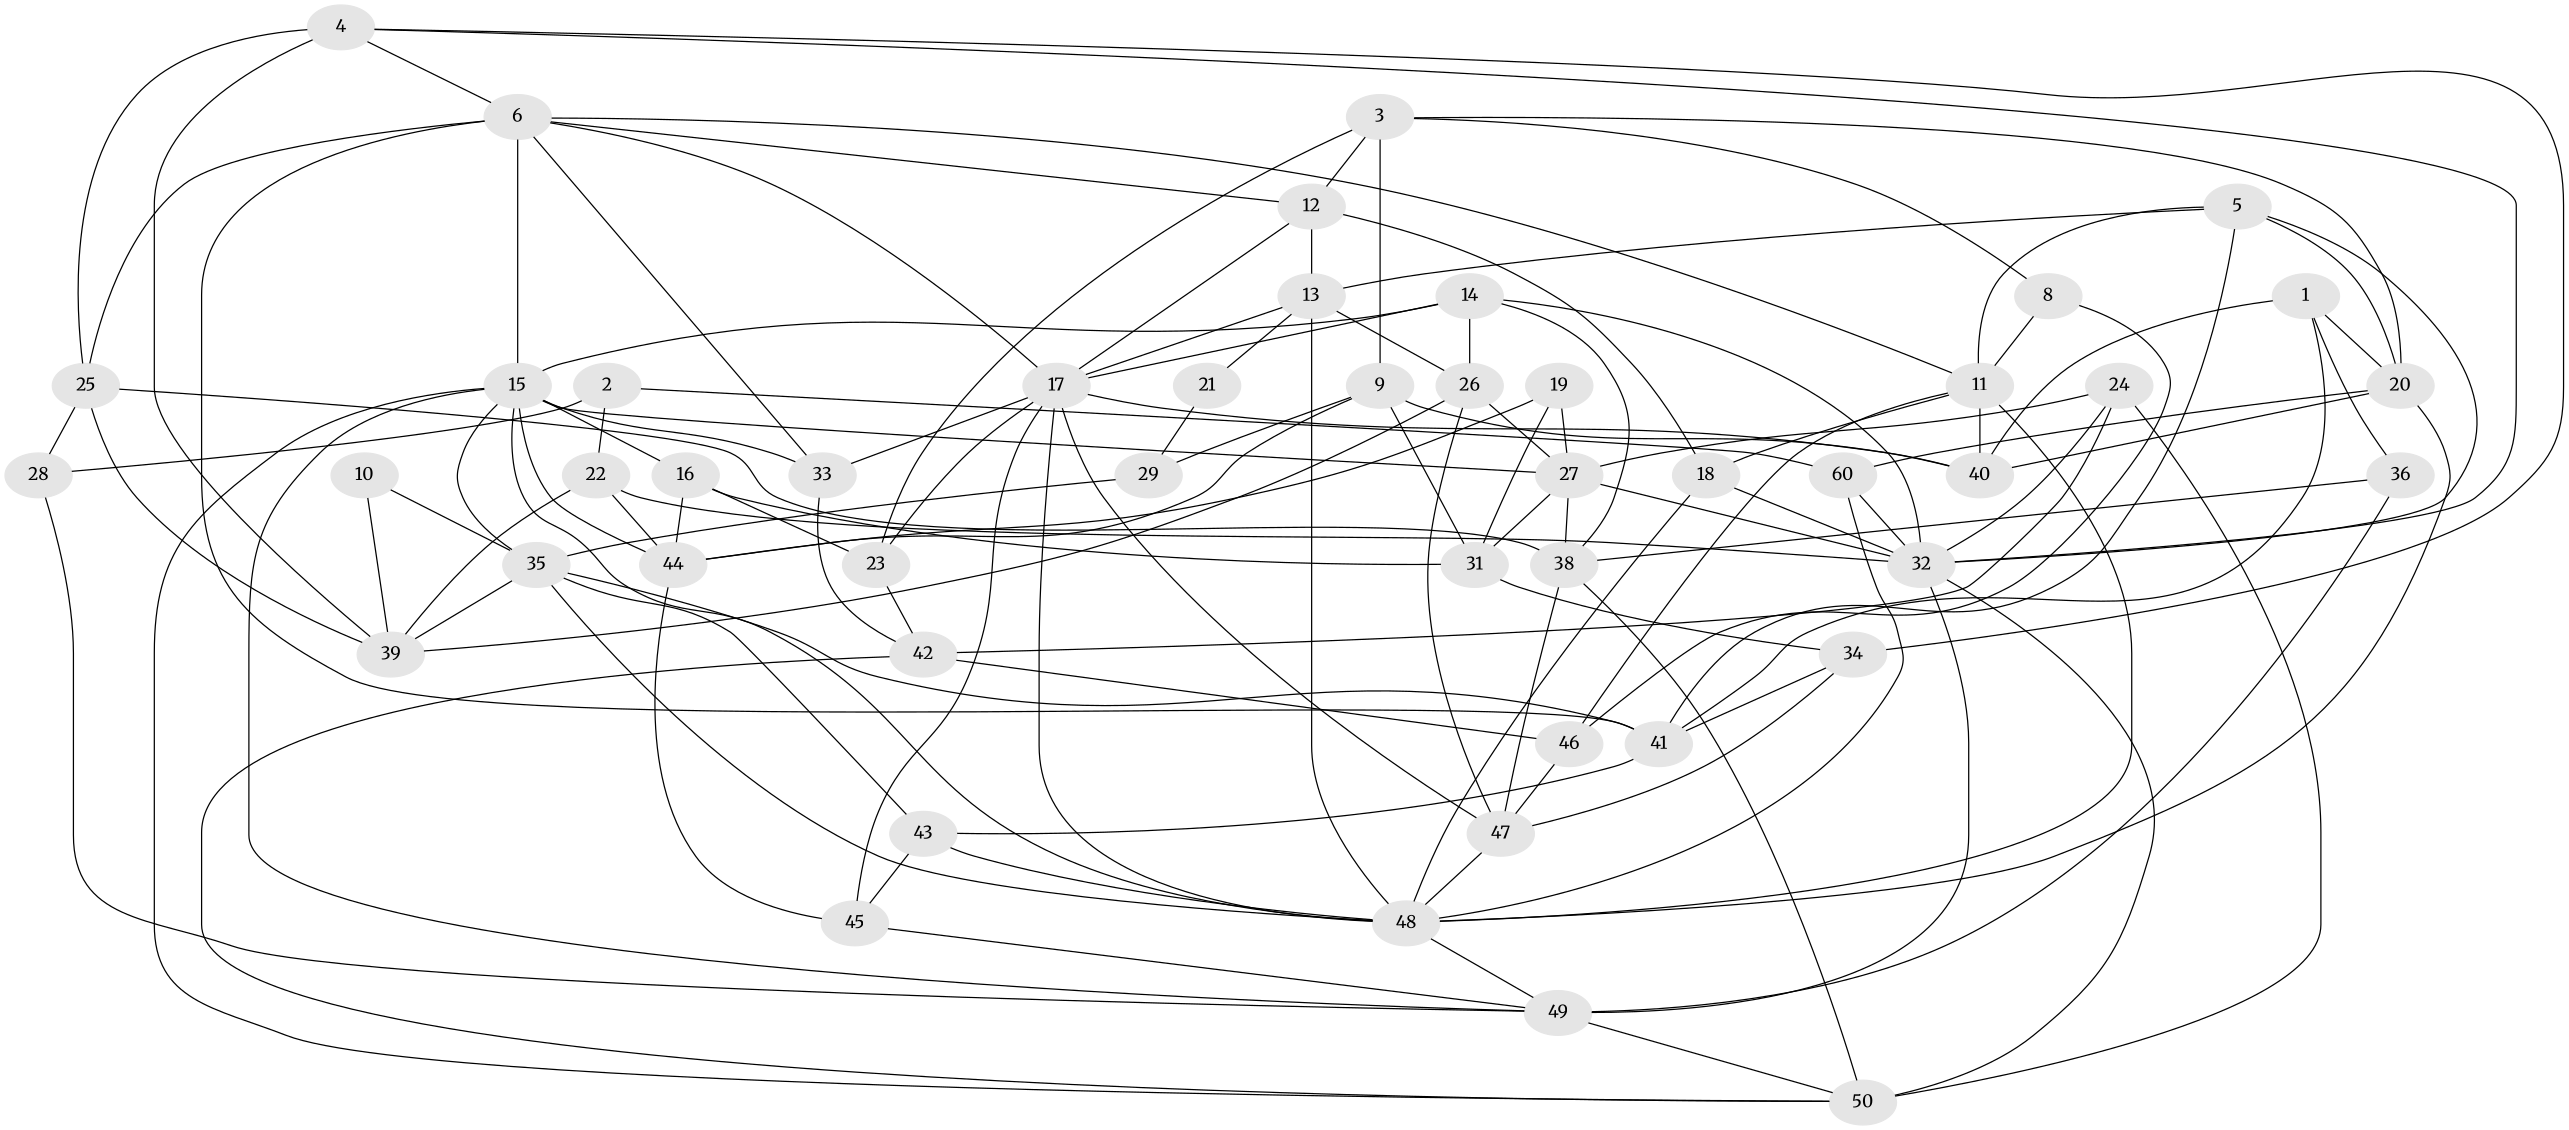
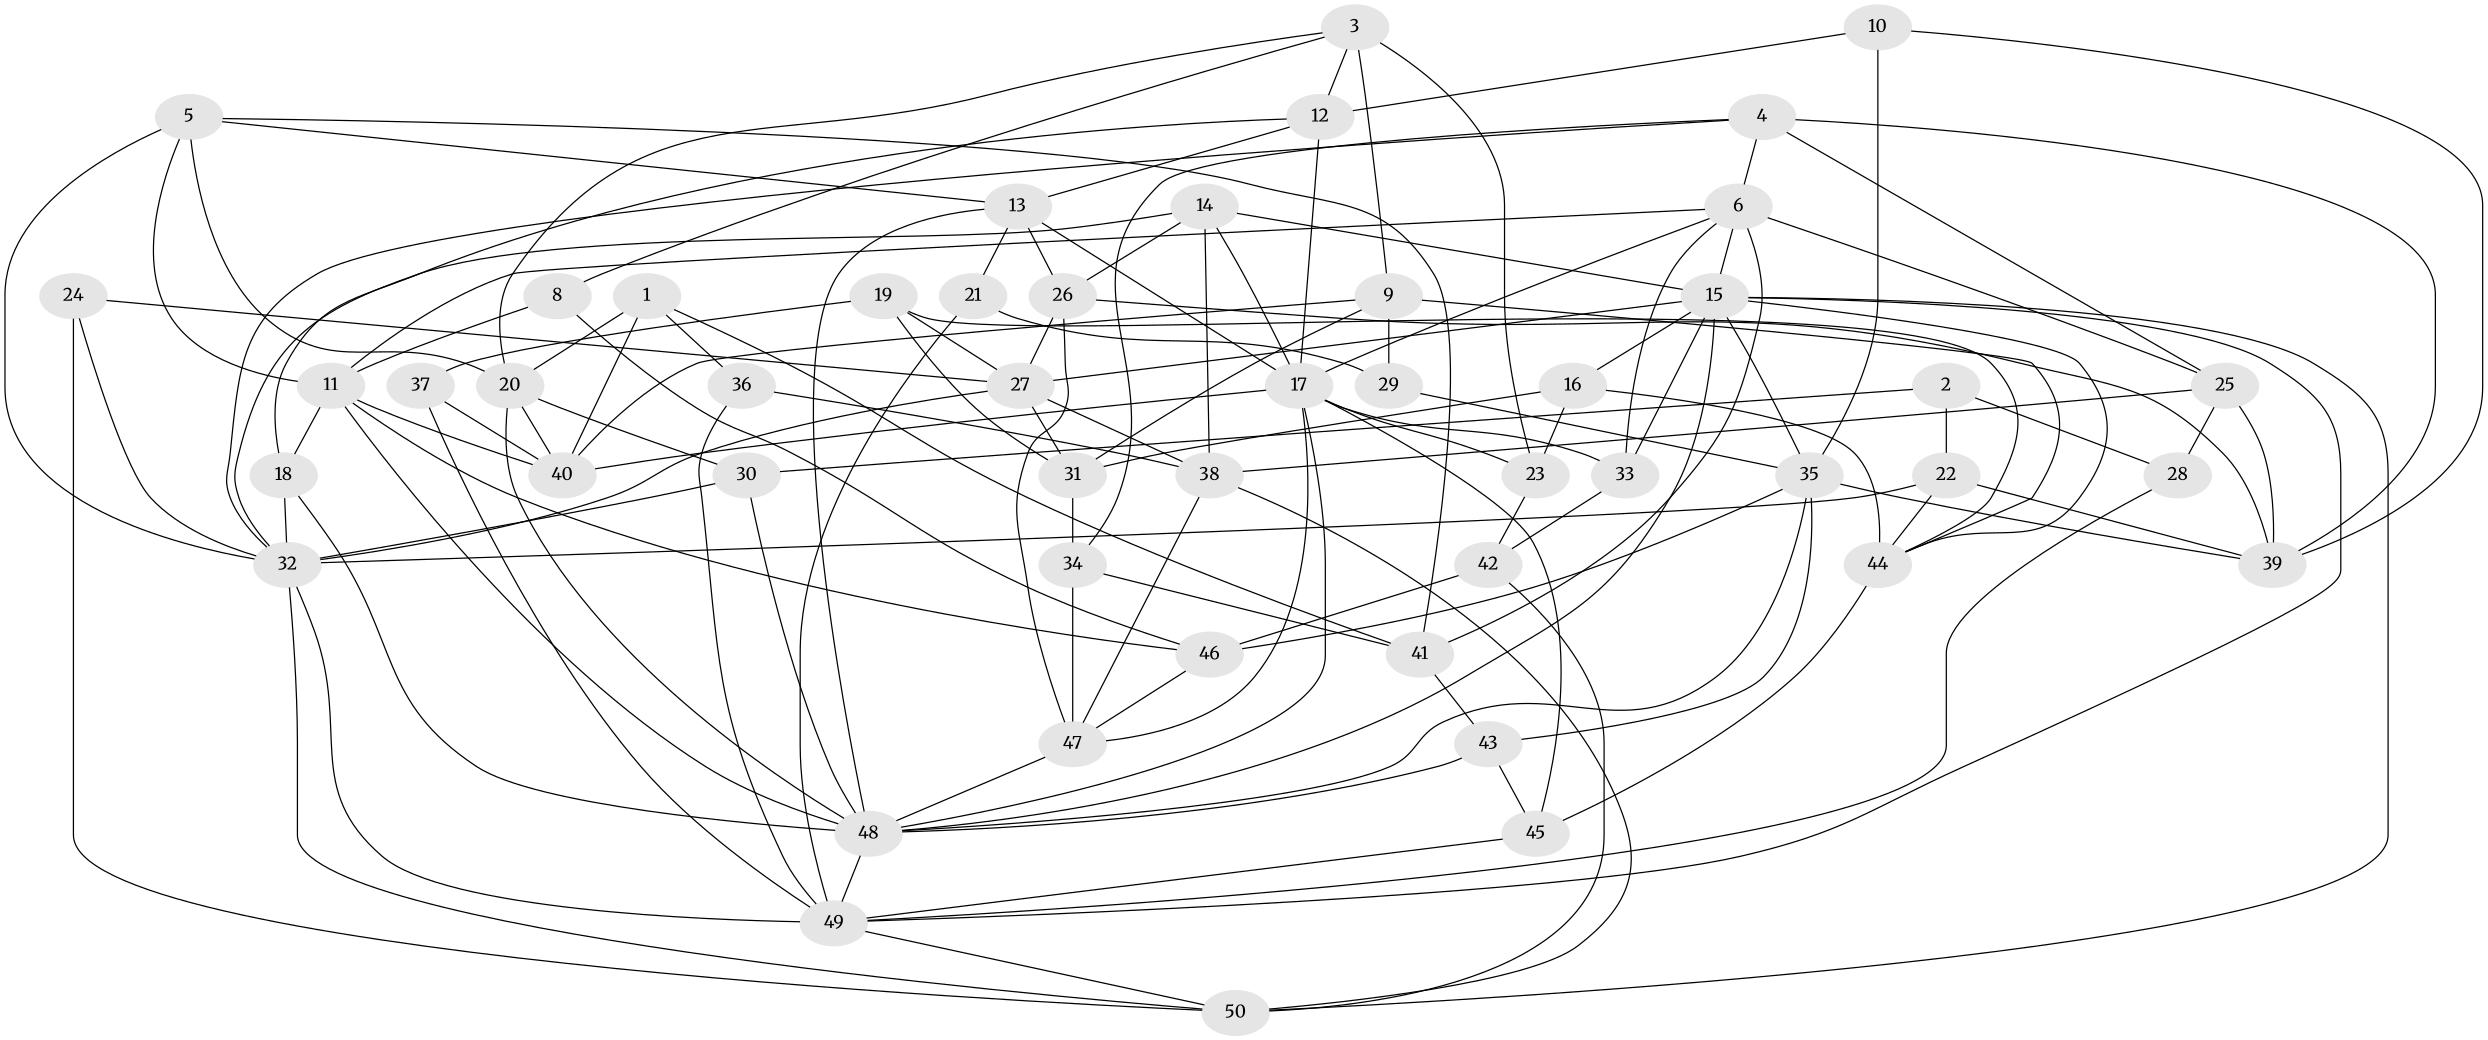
(915, 162) -> (1599, 72)
none -> (421, 386)
(1843, 475) -> (747, 475)
none -> (812, 575)
(1611, 627) -> none
(1011, 700) -> (1533, 588)
